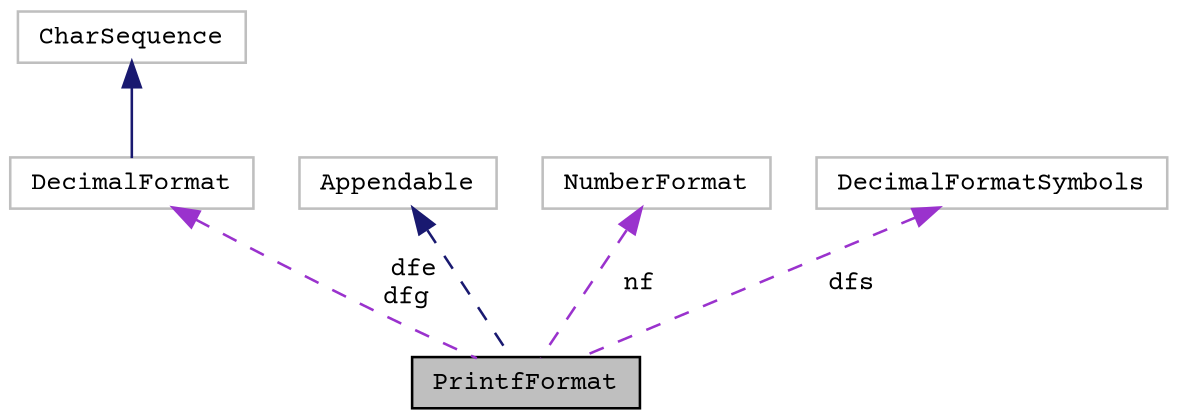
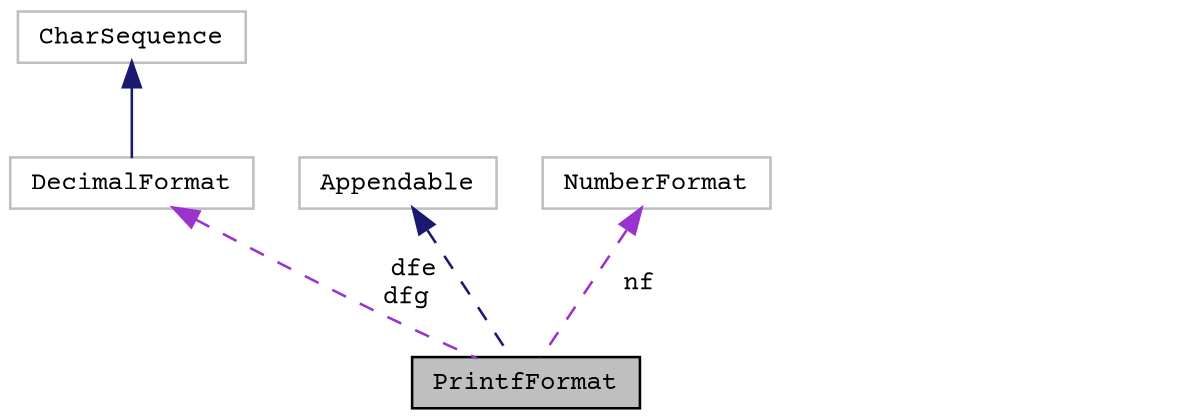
(992, 183) -> none
